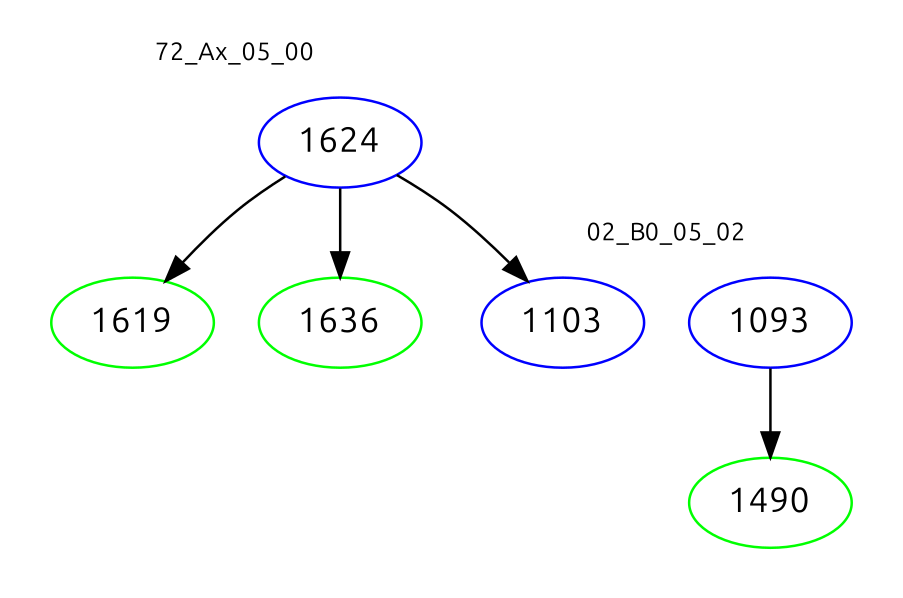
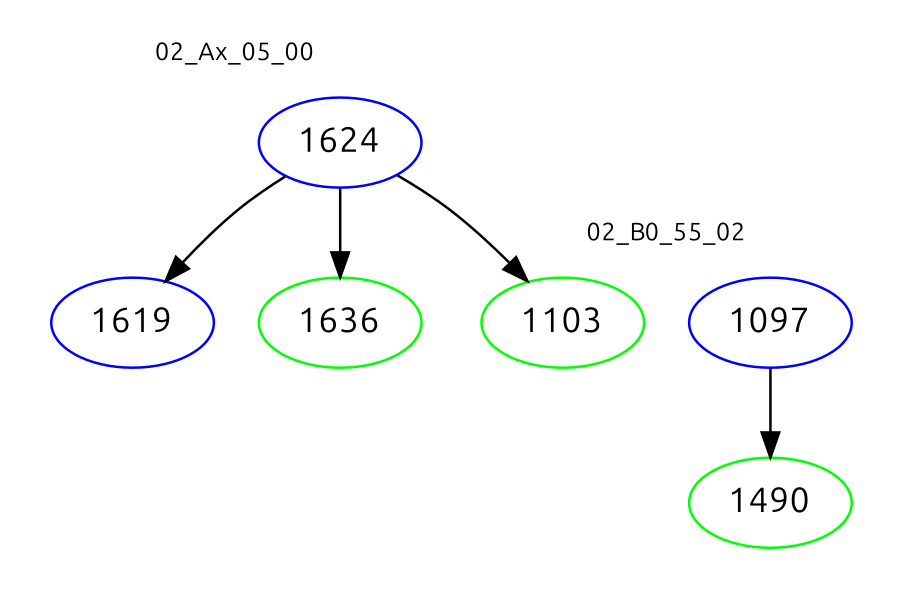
(235, 54) -> (235, 54)
(667, 234) -> (667, 234)
(133, 323) -> (133, 323)
(563, 323) -> (563, 323)
(770, 323) -> (770, 323)
